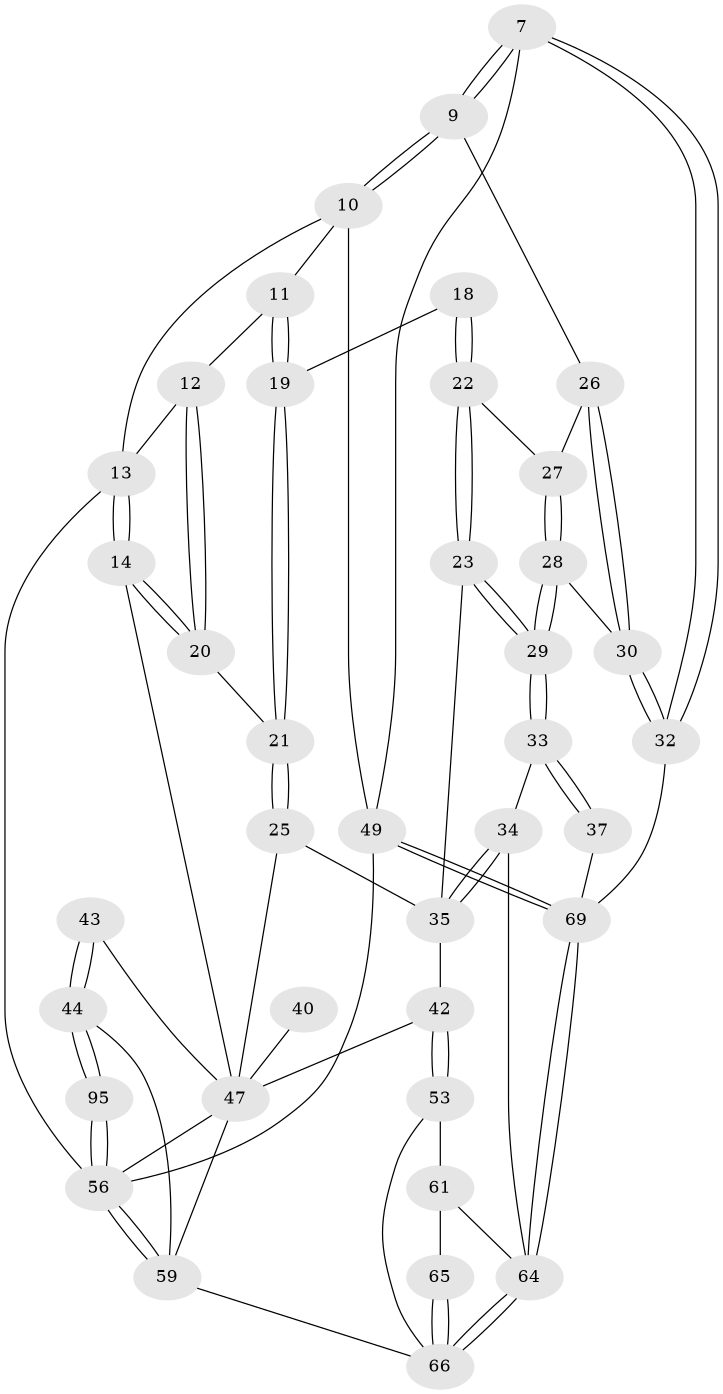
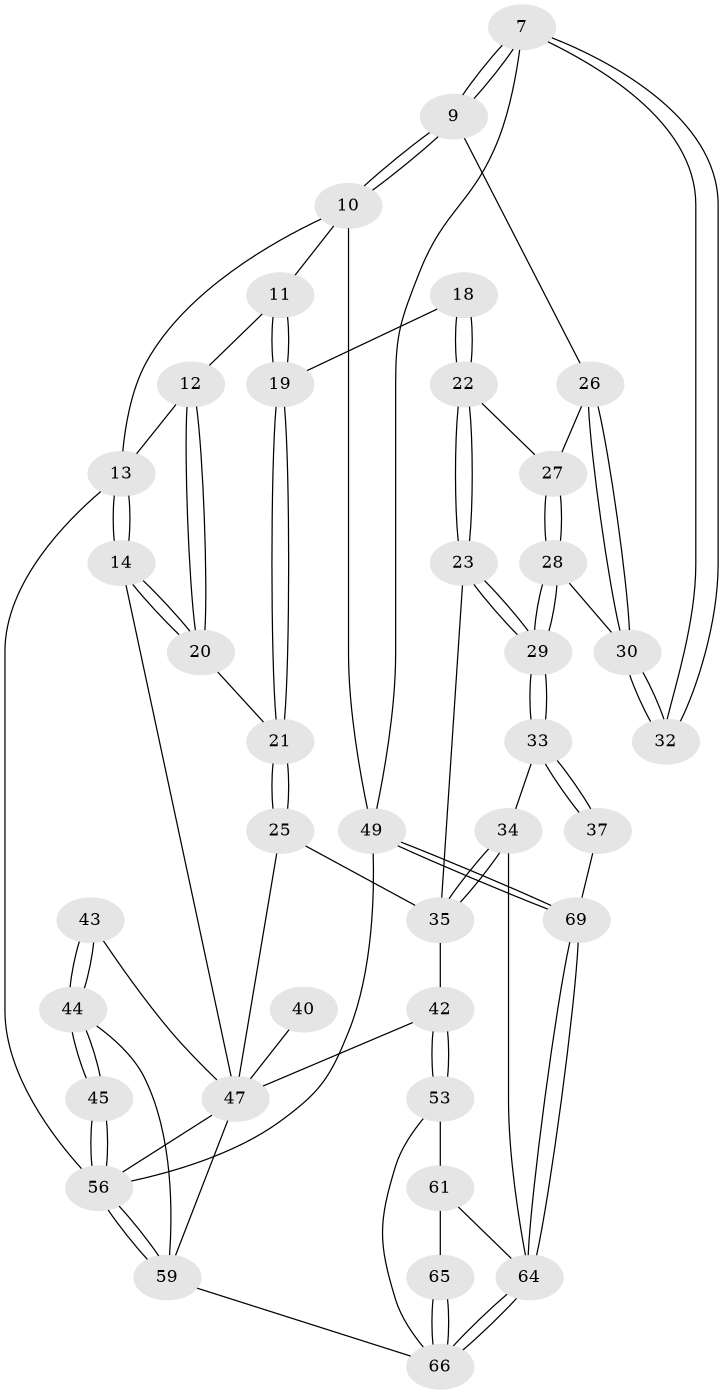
(648, 842) -> none
(99, 1099) -> (99, 1099)
